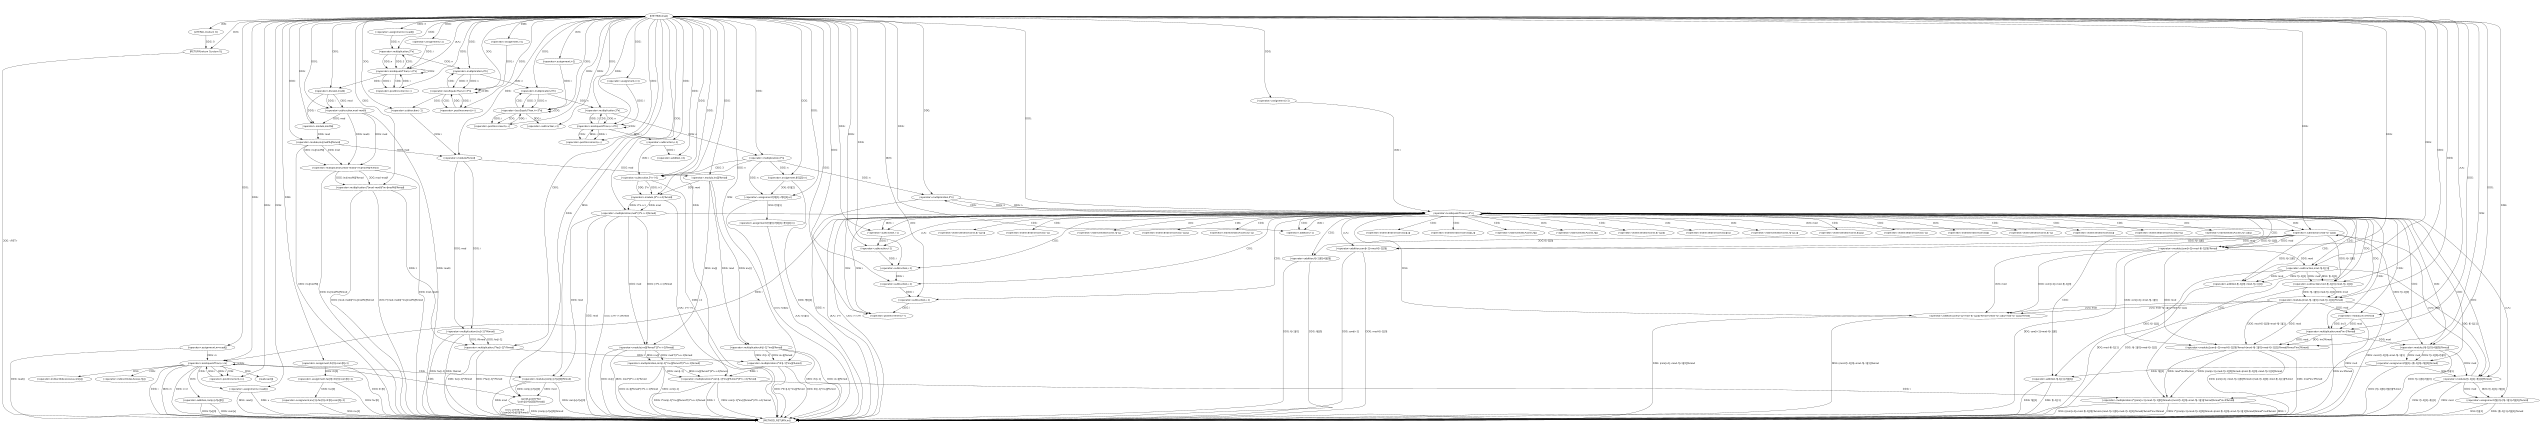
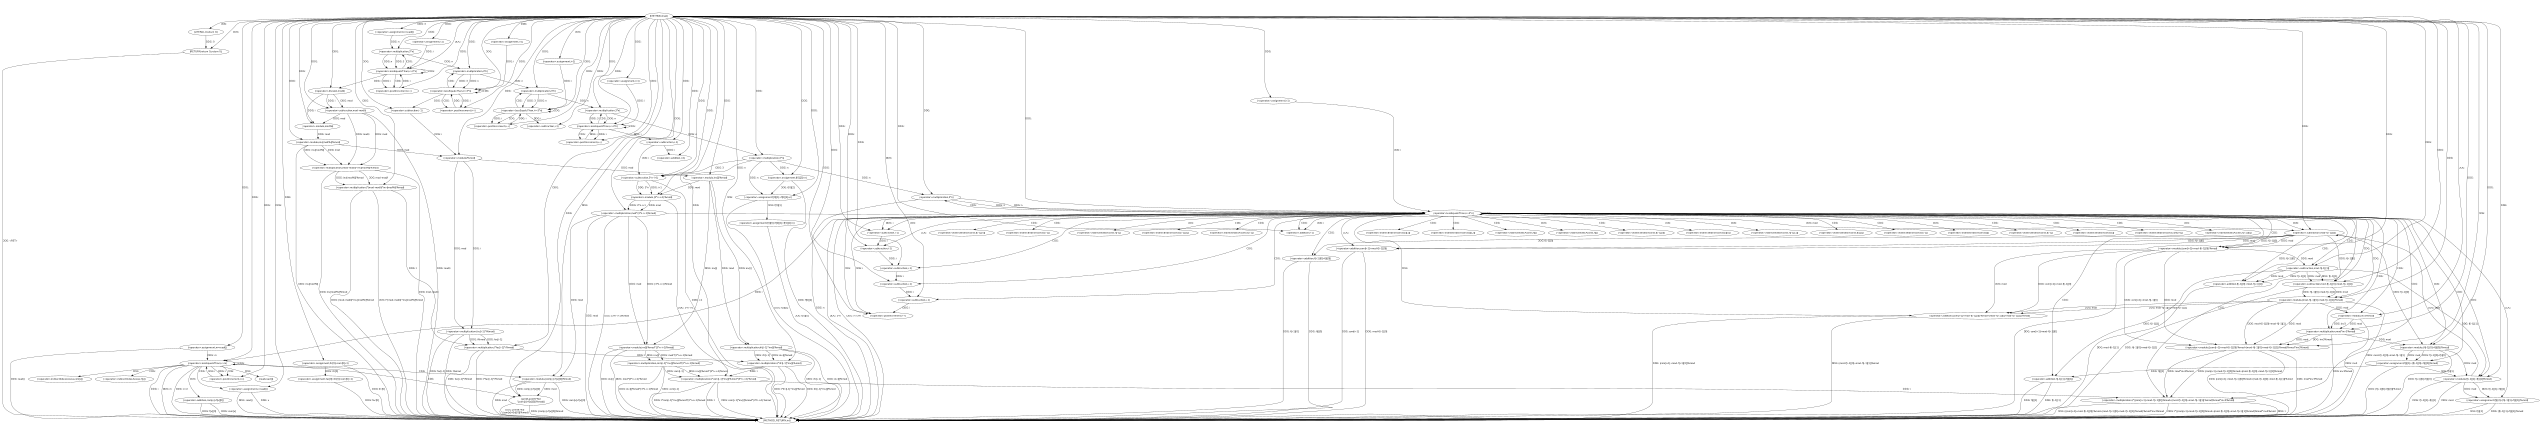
(313, 400) -> none
